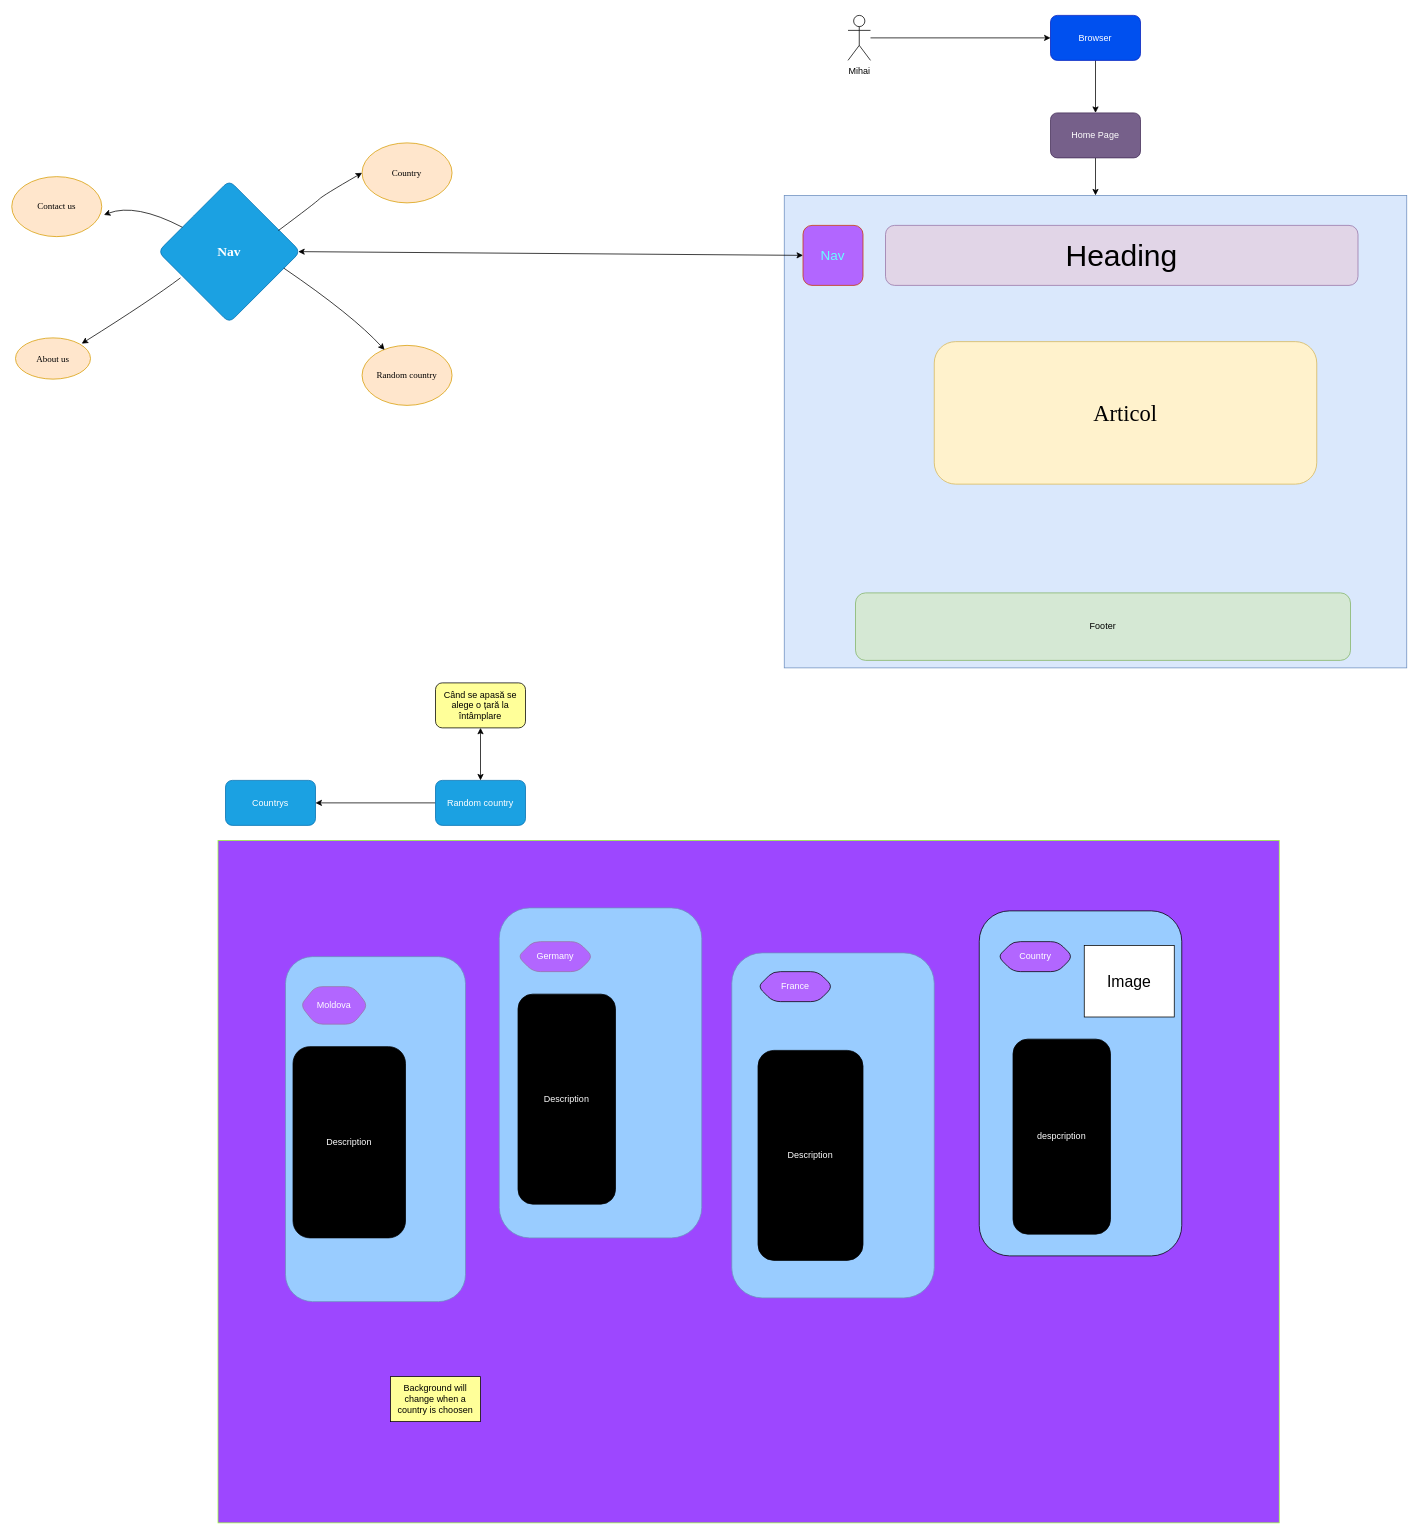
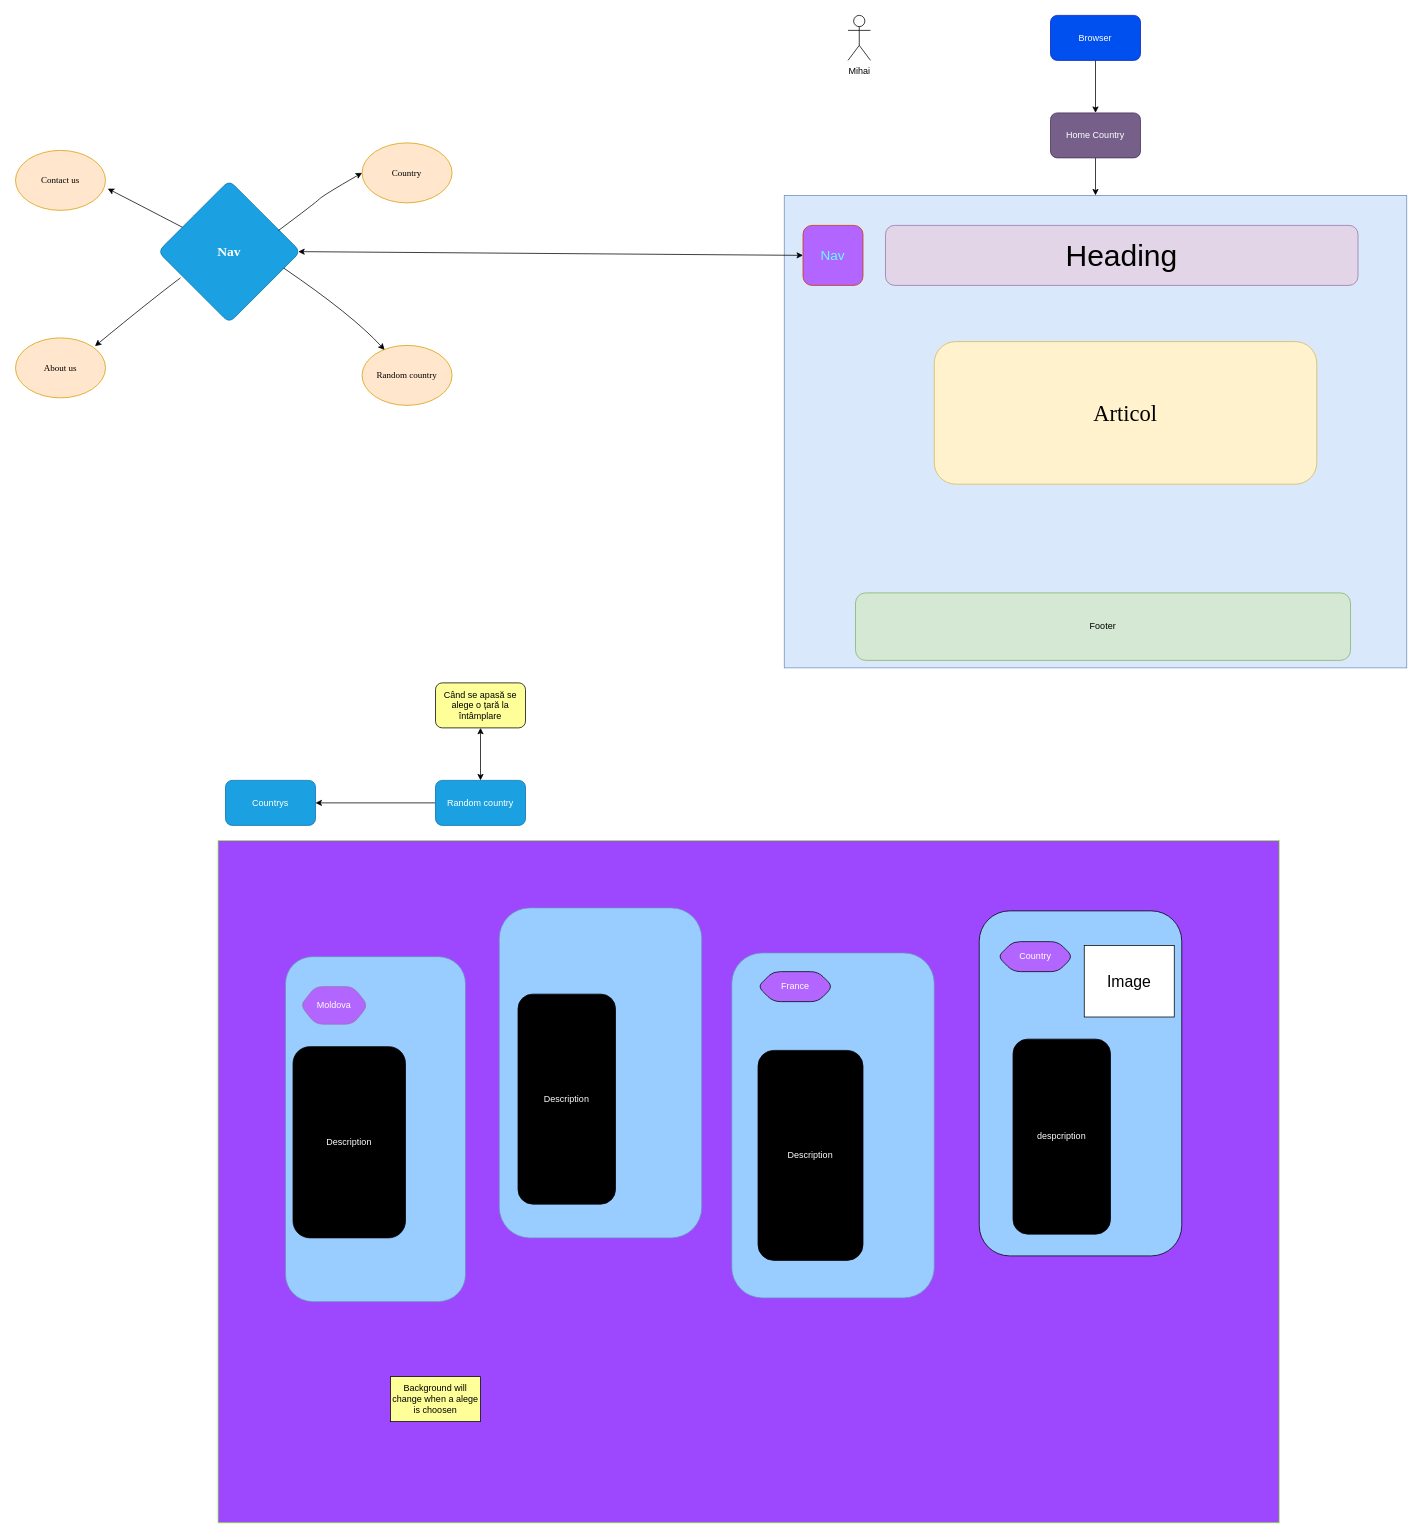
(1044, 38) -> none
(1095, 135) -> (1095, 135)
(57, 207) -> (60, 180)
(53, 359) -> (60, 368)
(555, 957) -> none
(435, 1399) -> (435, 1399)
